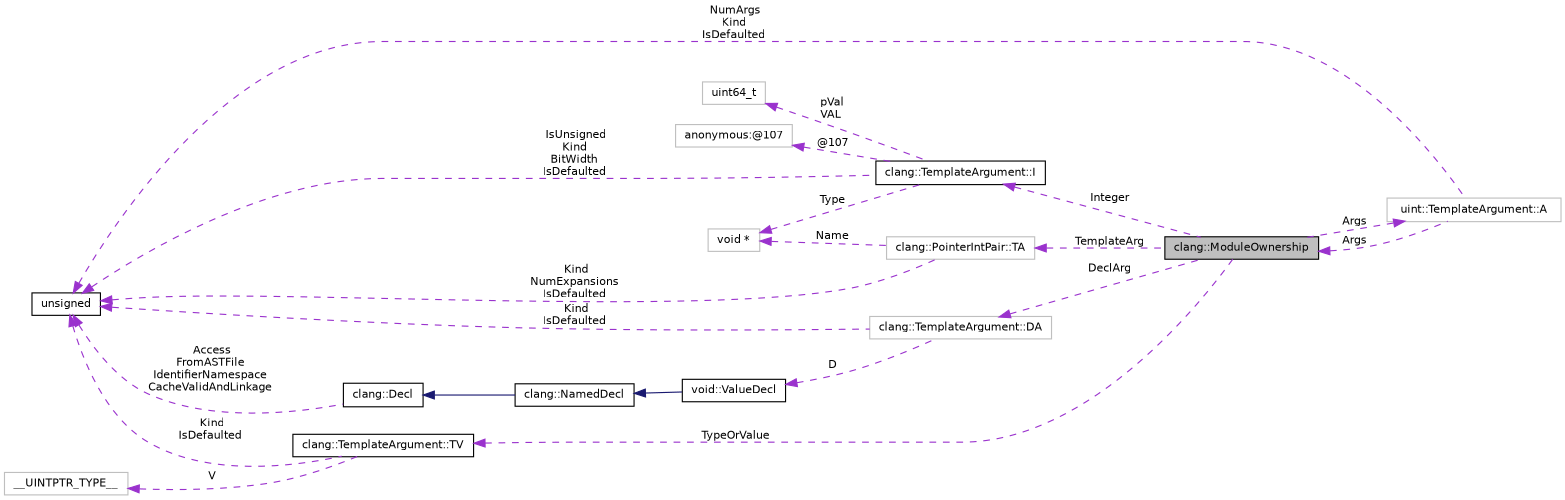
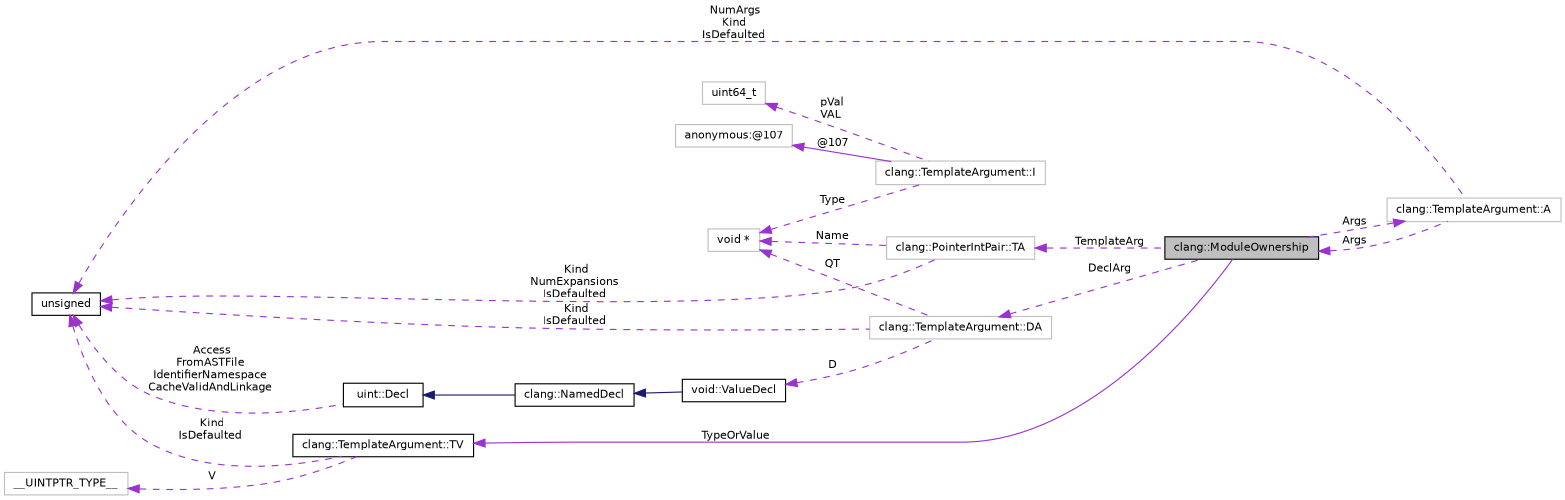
(848, 154) -> (848, 154)
(961, 173) -> (961, 173)
(472, 178) -> none
(1474, 210) -> (1474, 210)
(1108, 212) -> none
none -> (843, 282)
(383, 395) -> (383, 395)
(893, 442) -> (893, 442)
